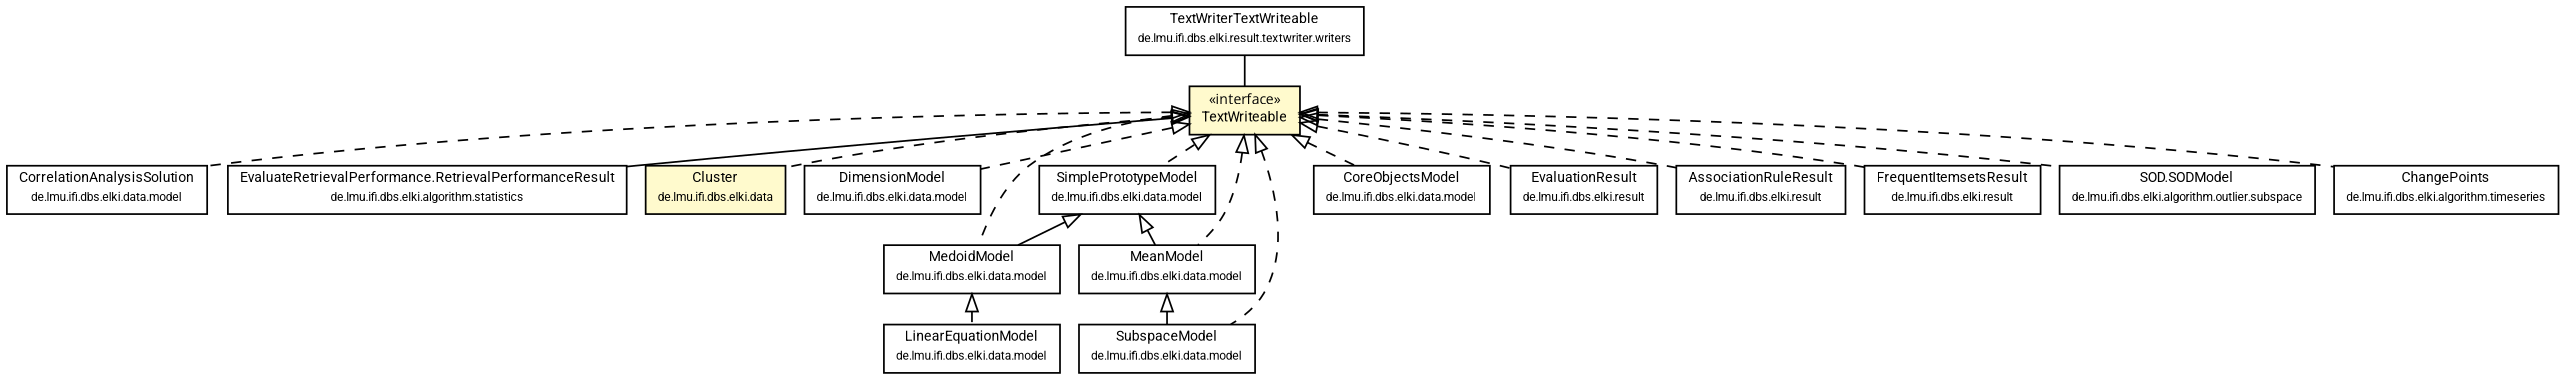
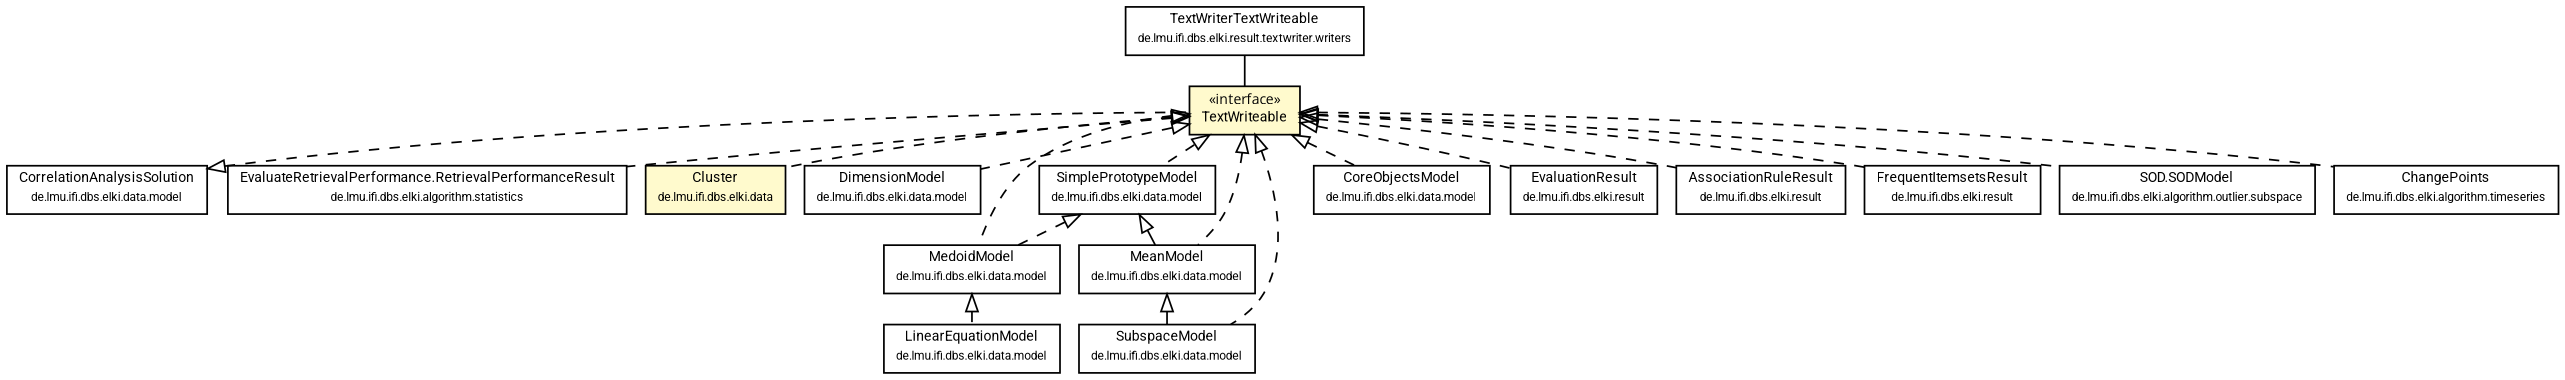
(689, 126) -> (706, 126)
(831, 148) -> (831, 148)
(1041, 234) -> (1041, 234)
